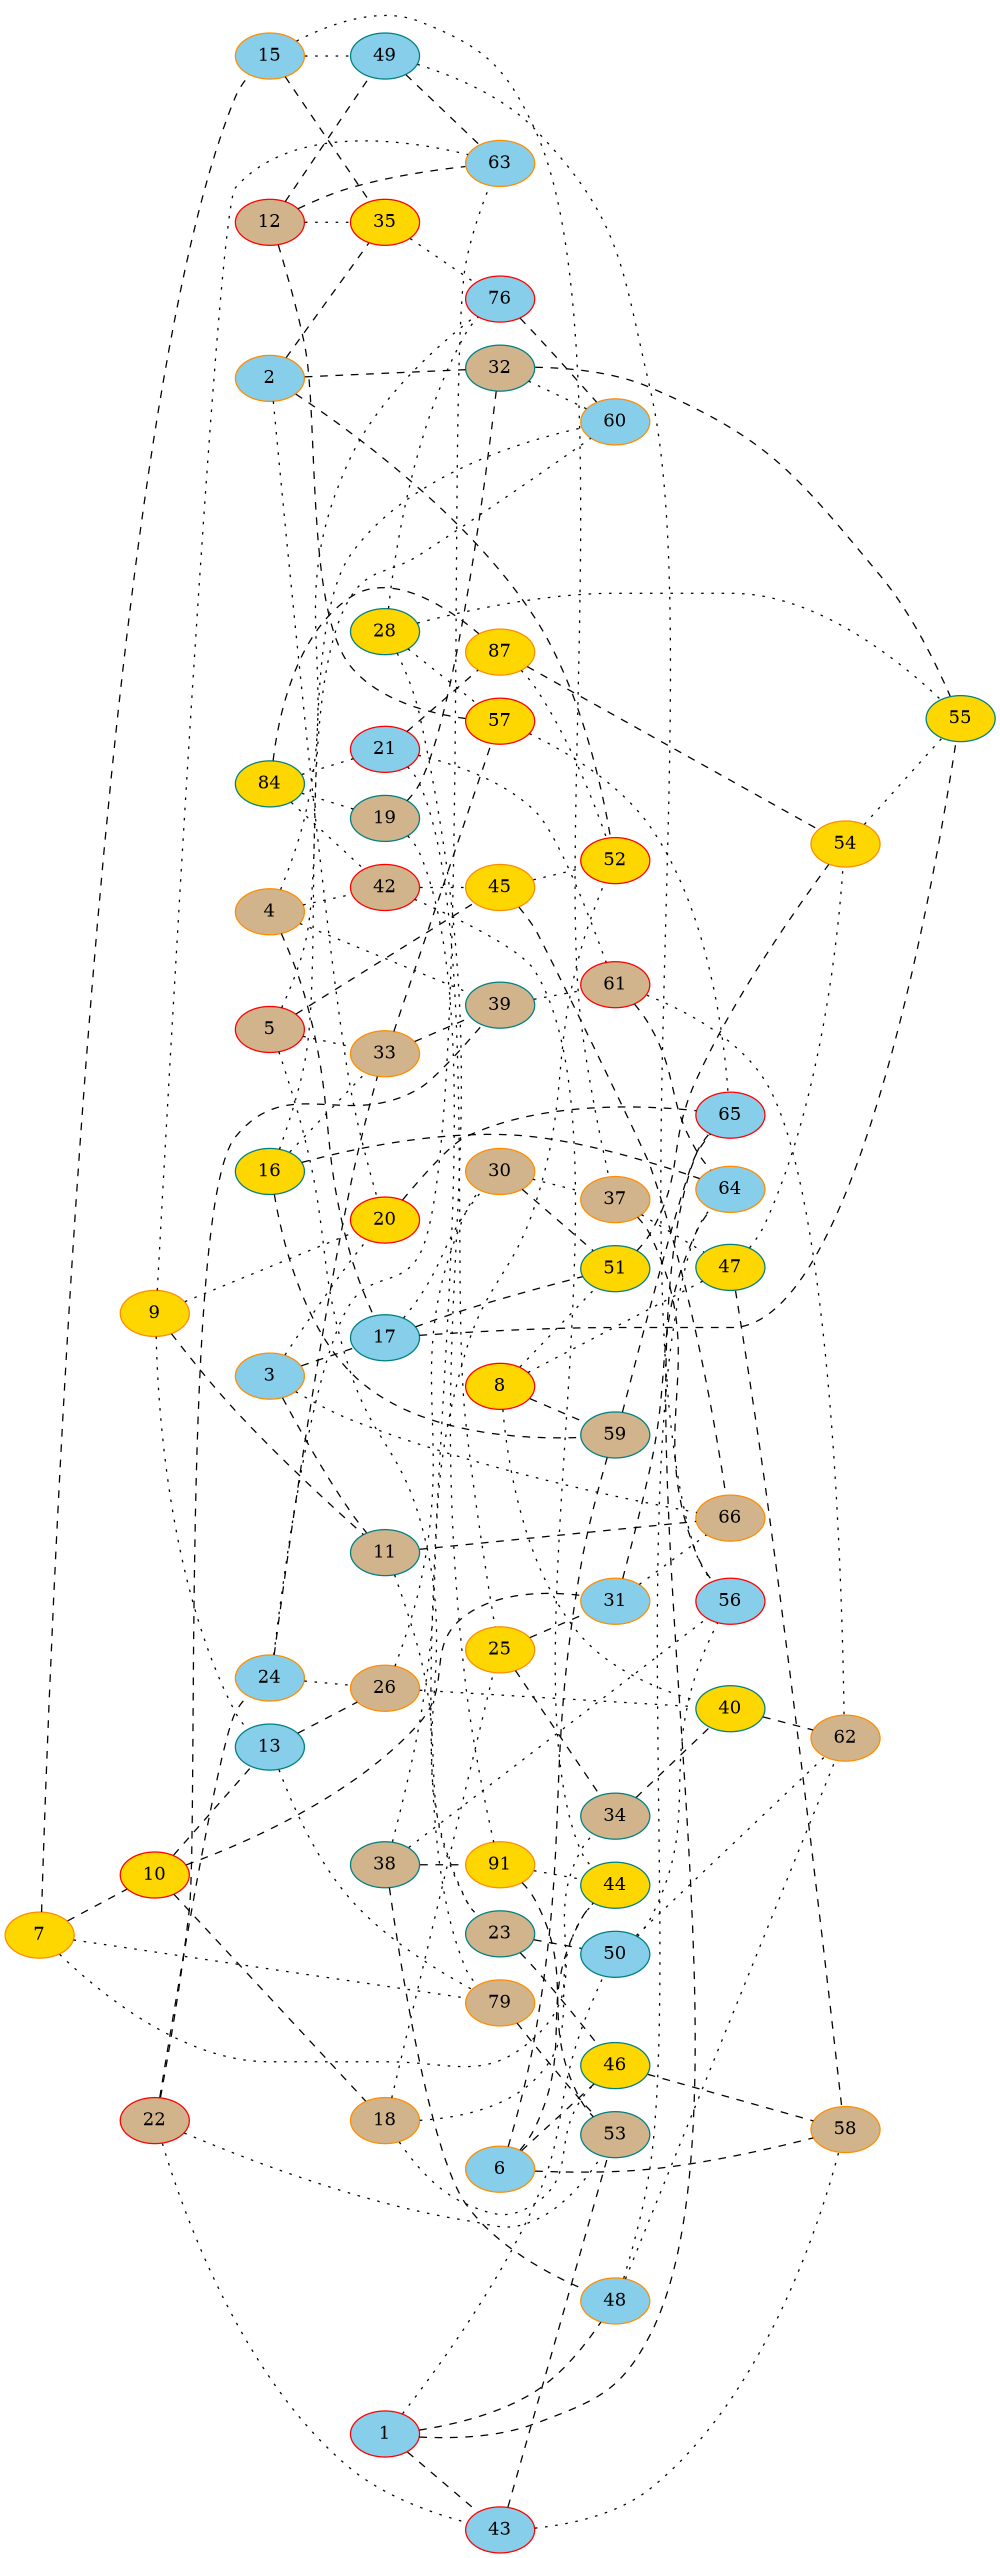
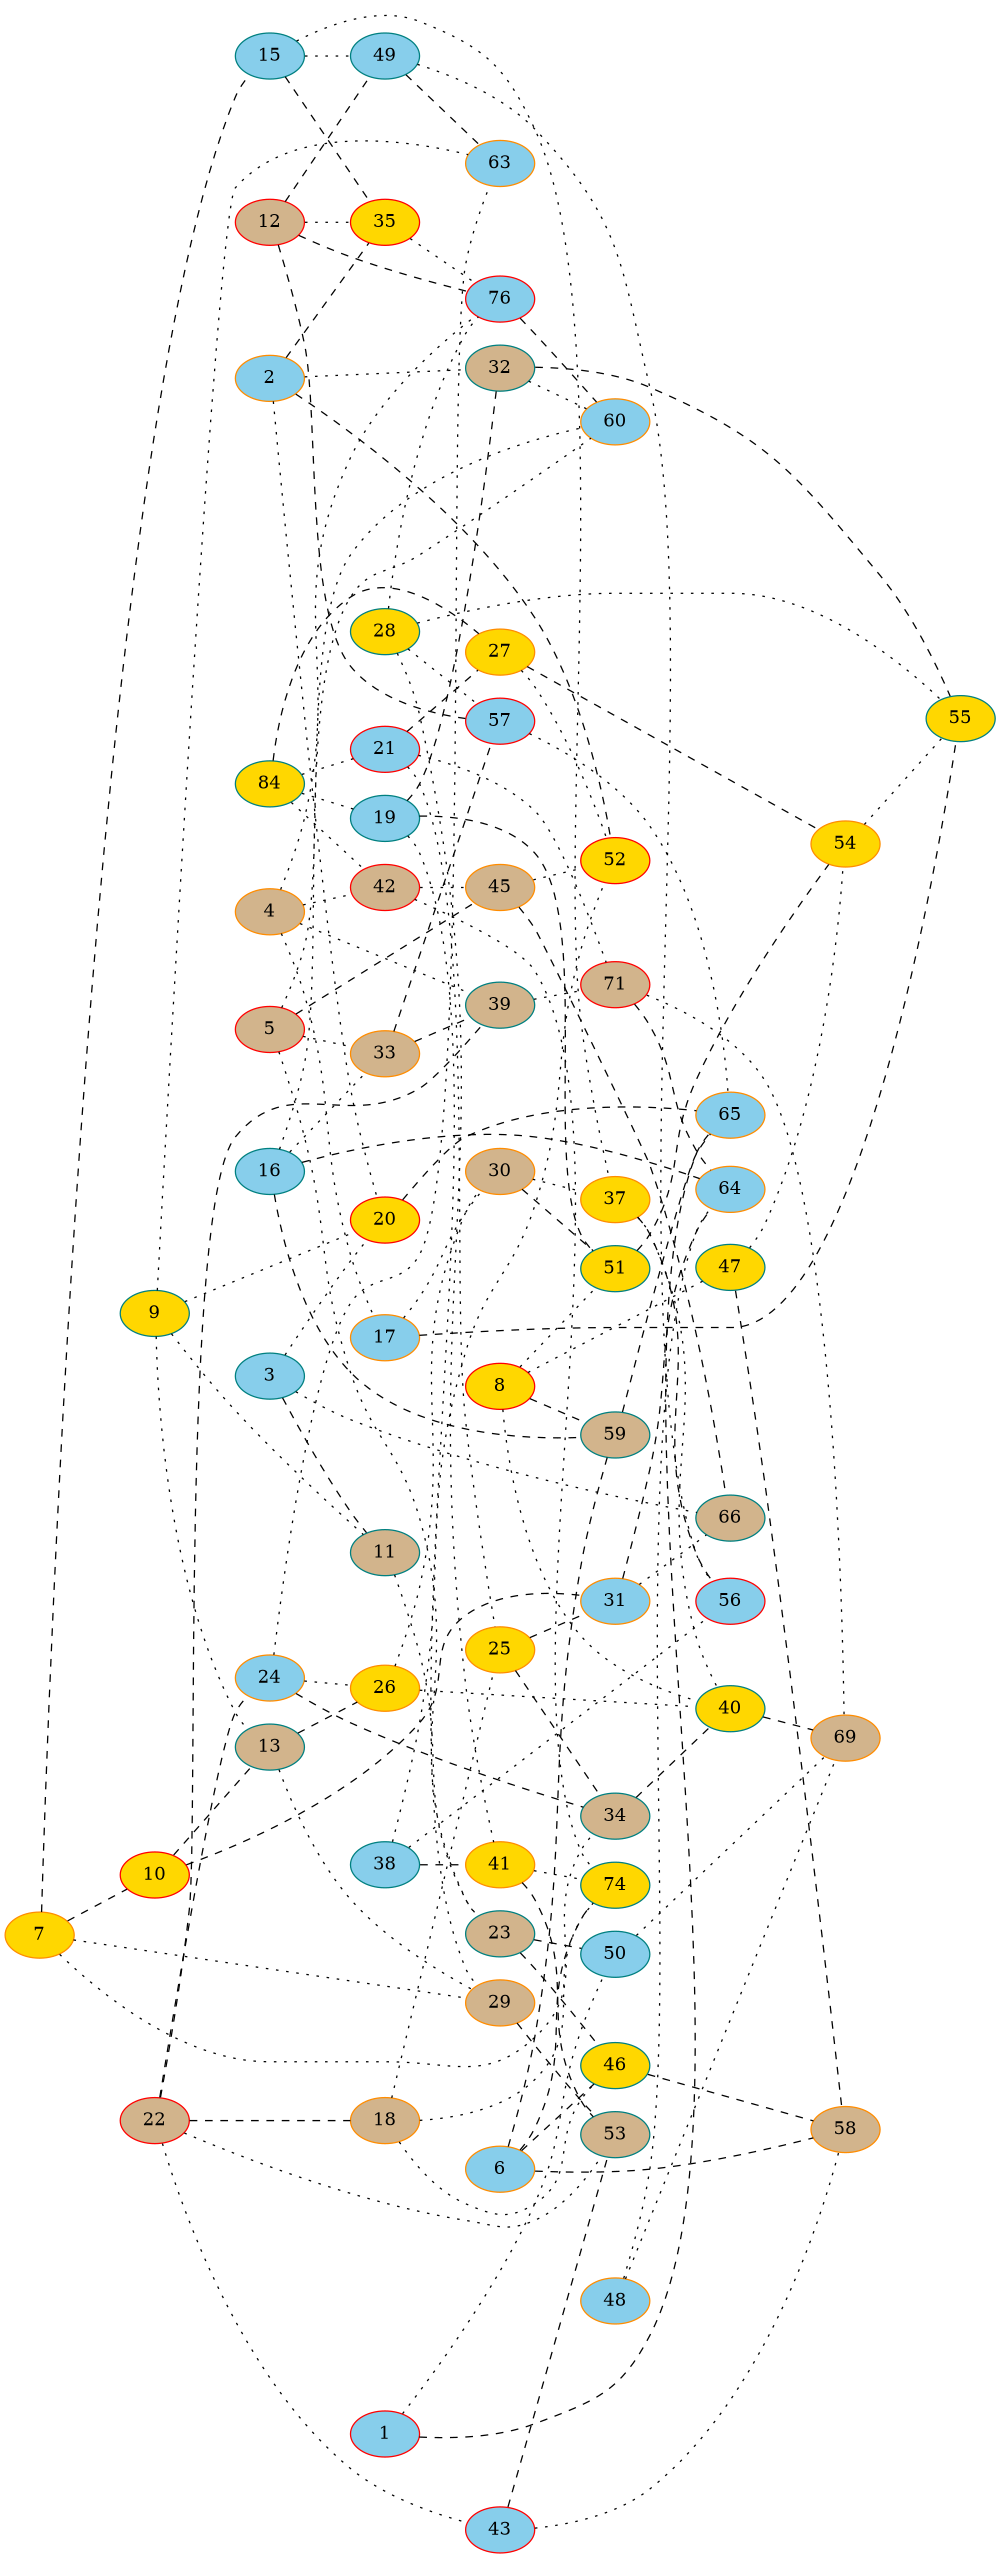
(270, 56) -> (270, 56)
(380, 180) -> (382, 267)
(385, 373) -> (385, 373)
(500, 652) -> (500, 652)
(500, 721) -> (500, 721)
(385, 818) -> (385, 818)
(500, 887) -> (500, 887)
(615, 985) -> (615, 985)
(730, 1115) -> (730, 1115)
(327, 1125) -> (327, 1125)
(270, 1171) -> (270, 1171)
(615, 1200) -> (615, 1200)
(673, 1233) -> (683, 1438)
(498, 1300) -> (563, 963)
(155, 1313) -> (155, 1313)
(385, 1338) -> (385, 1338)
(320, 1350) -> (444, 1761)
(328, 1357) -> none
(270, 1376) -> (270, 1376)
(262, 1439) -> (262, 1439)
(730, 1518) -> (730, 1518)
(551, 1536) -> none
(385, 1688) -> (385, 1688)
(846, 1738) -> (846, 1738)
(270, 1747) -> (270, 1747)
(679, 1814) -> none
(385, 1865) -> (385, 1865)
(500, 1865) -> (500, 1865)
(615, 1885) -> (615, 1885)
(270, 1998) -> (270, 2121)
(500, 2003) -> (500, 2003)
(431, 2109) -> none
(523, 2398) -> none
(443, 2482) -> none
